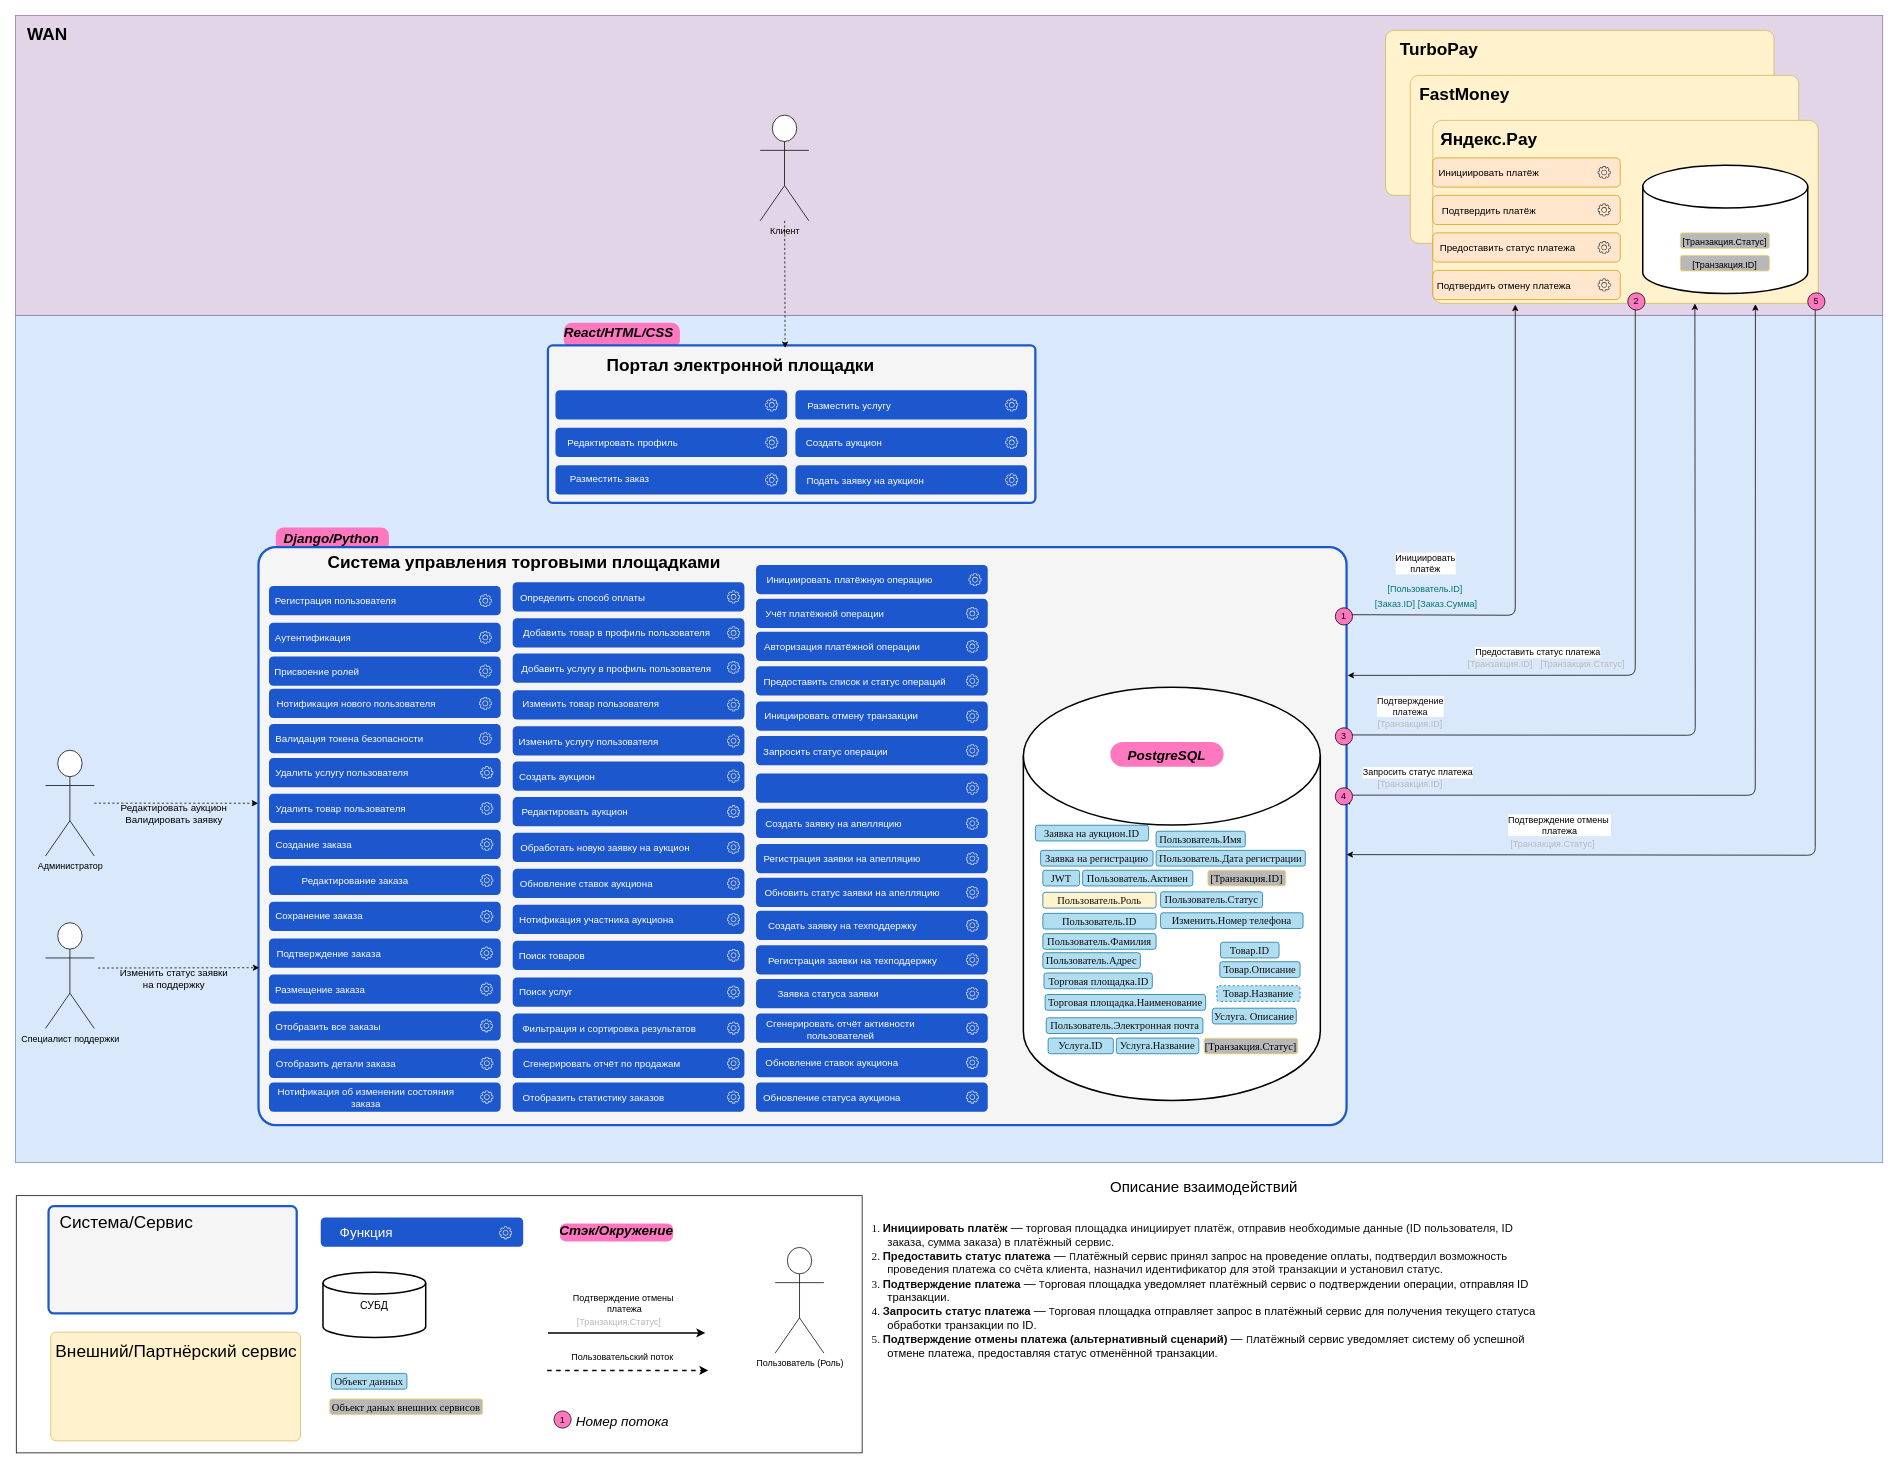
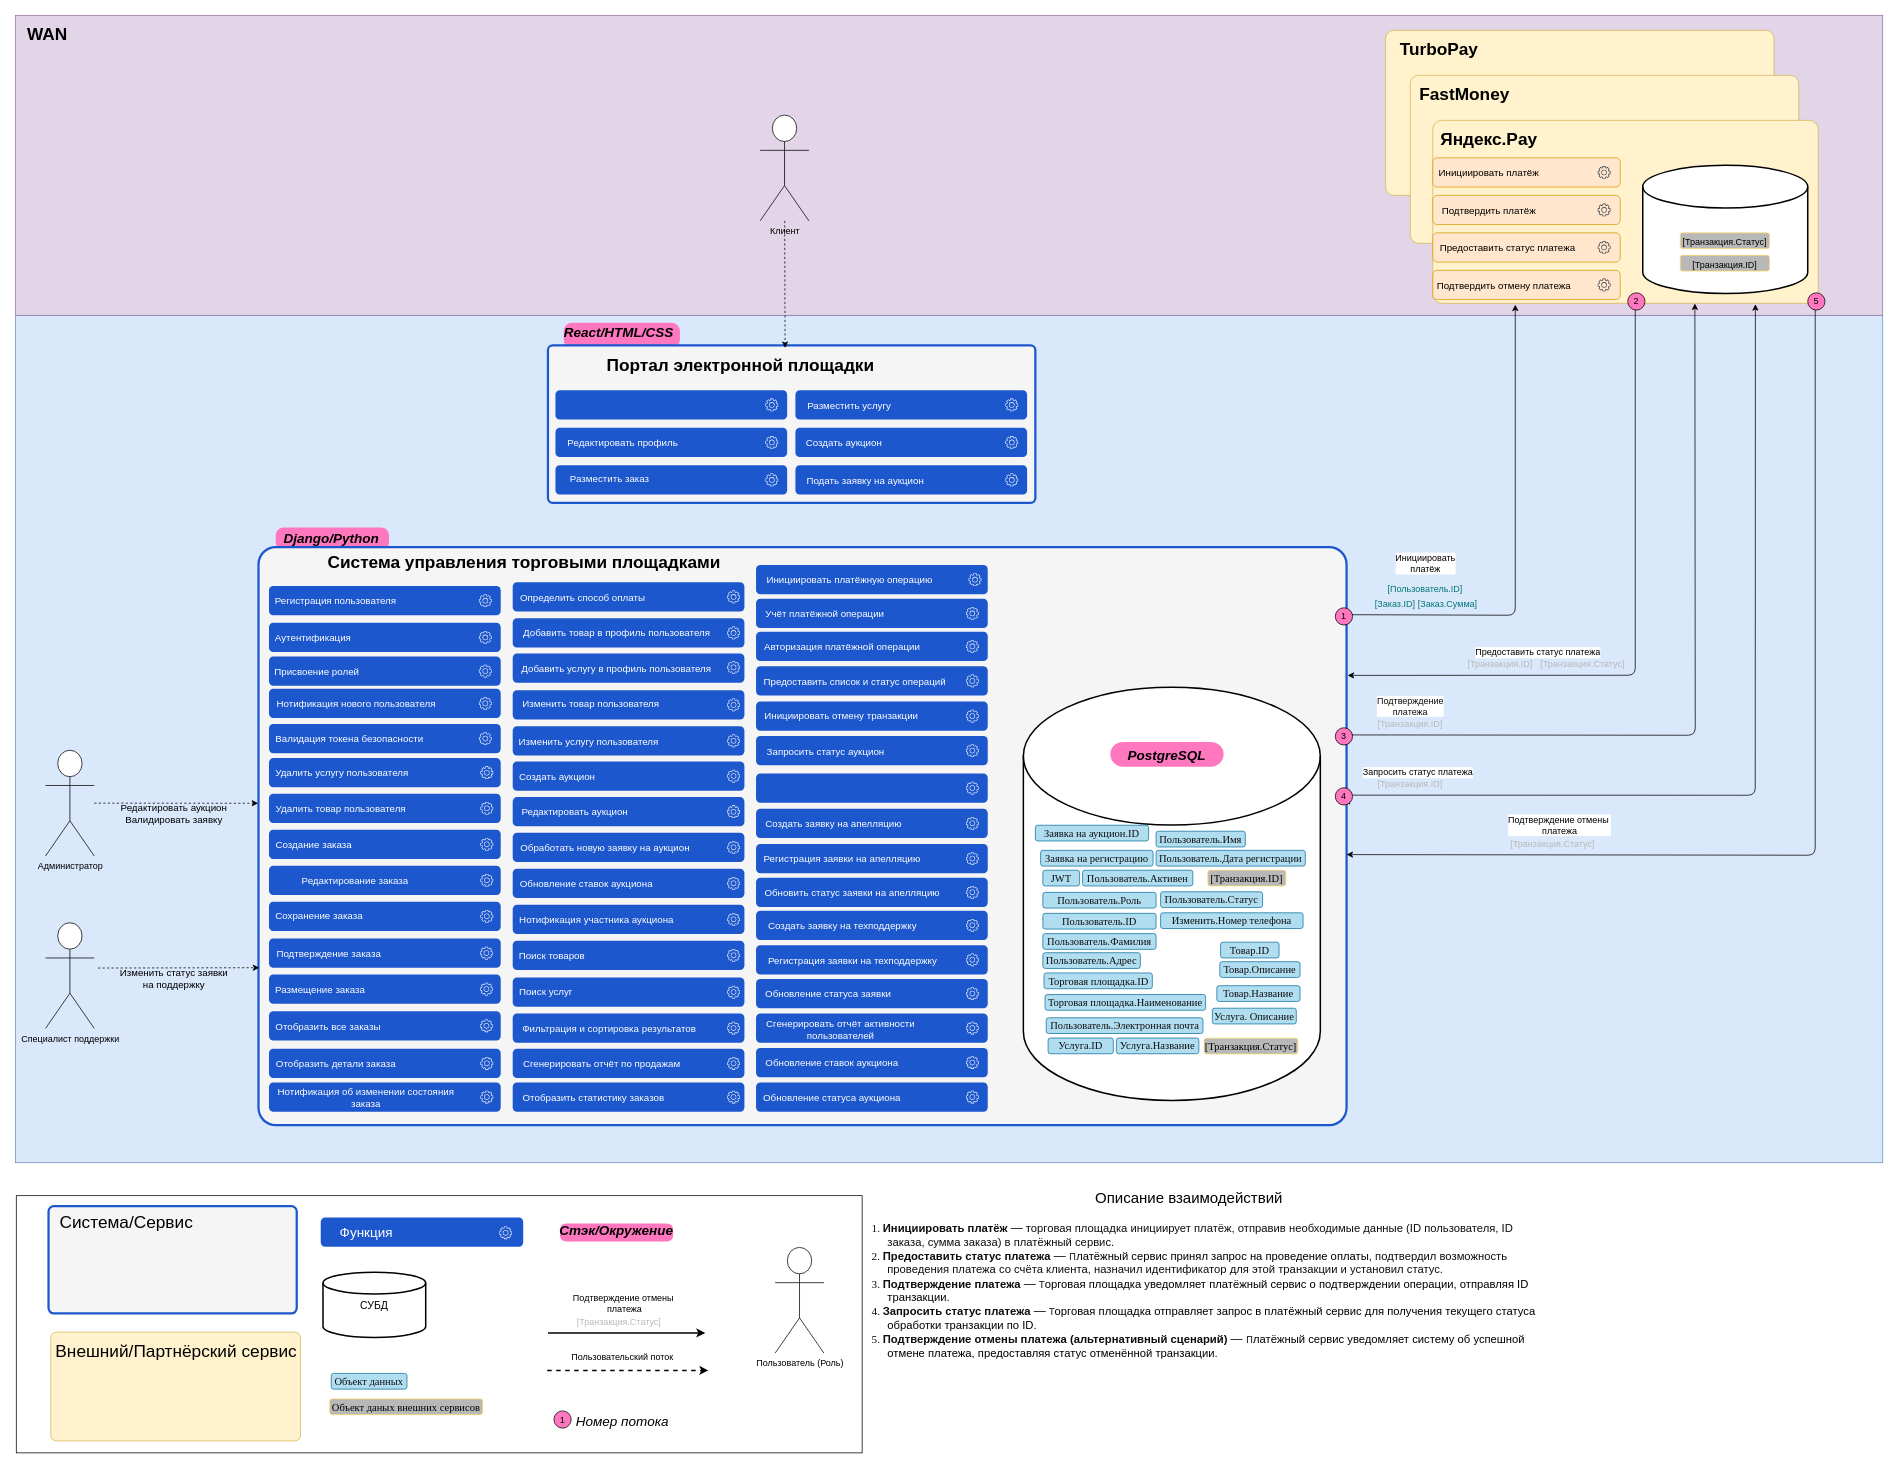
(826, 752) -> (826, 752)
(1100, 900) -> (1100, 900)
(828, 993) -> (828, 993)
(1259, 994) -> (1259, 994)
(1204, 1186) -> (1189, 1197)
